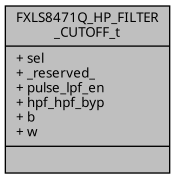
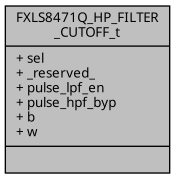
(61, 103) -> (67, 103)
